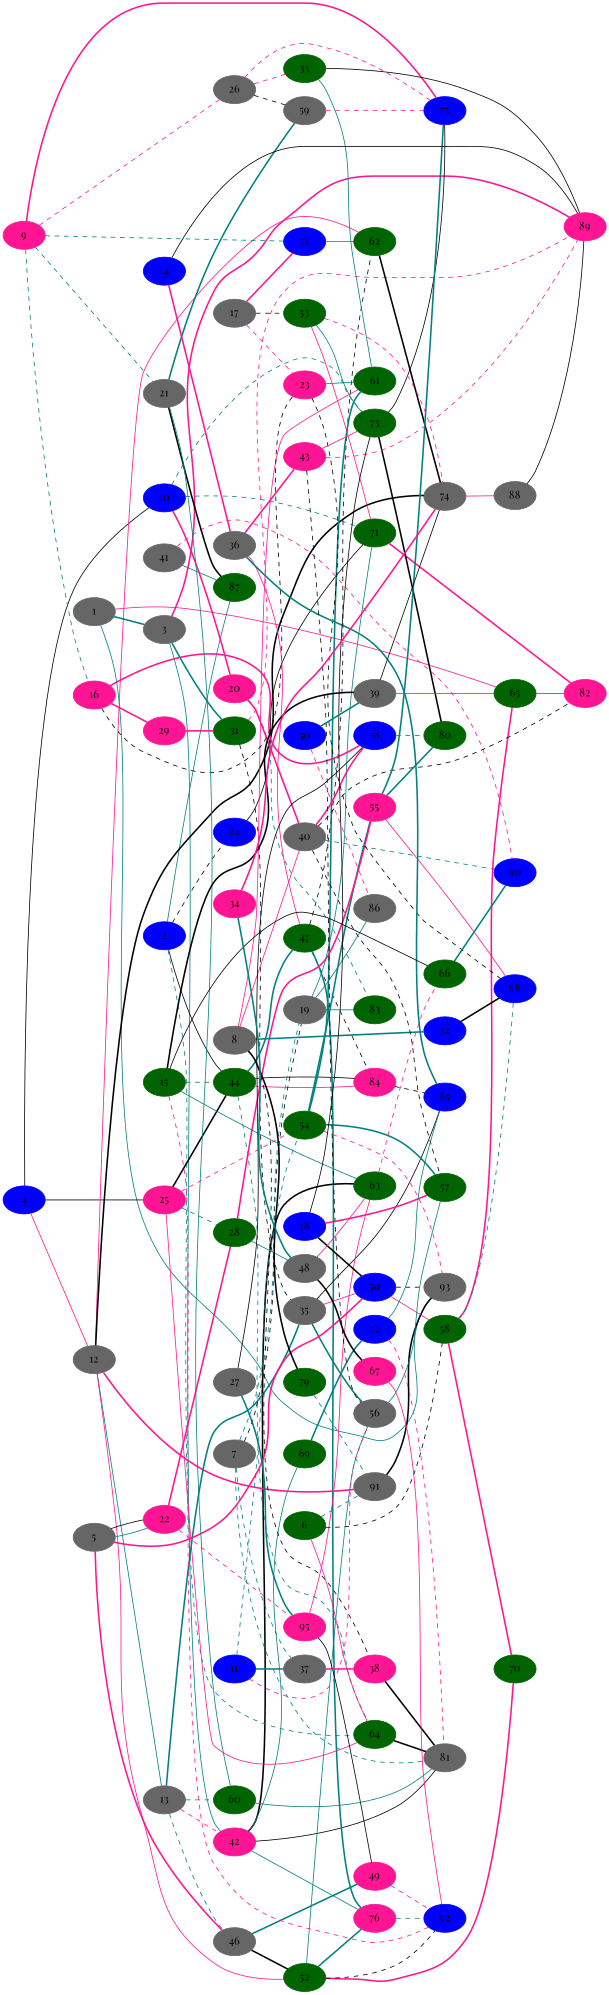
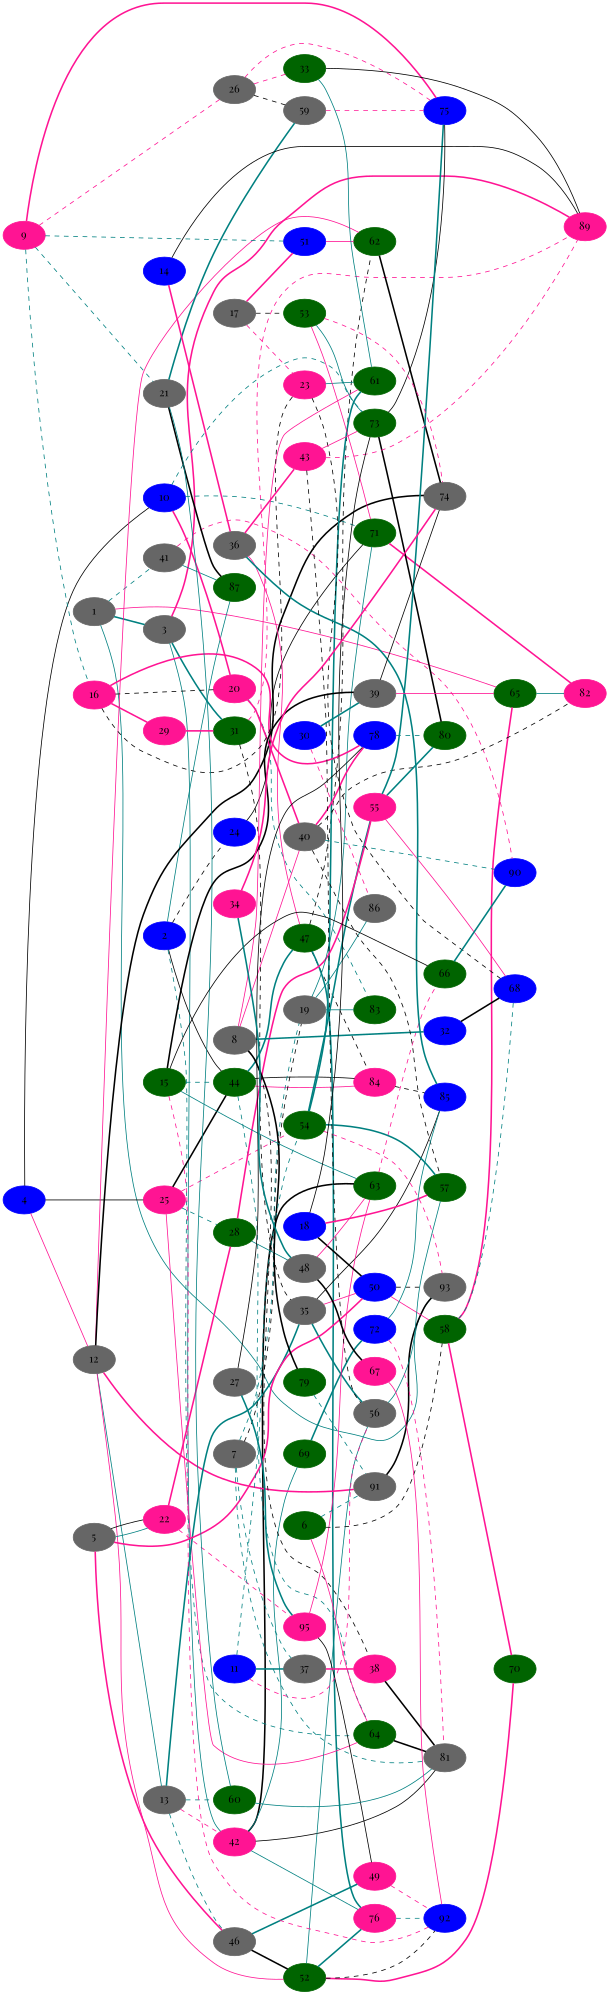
(515, 496) -> none
none -> (130, 584)
none -> (164, 692)
